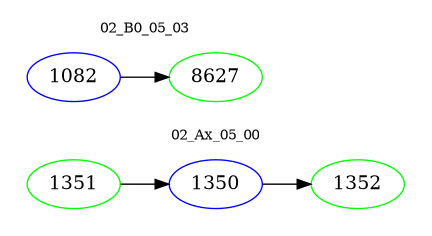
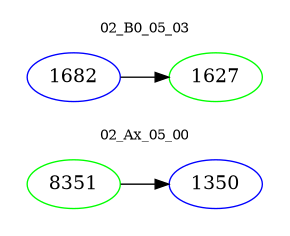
(74, 77) -> (74, 77)
(216, 77) -> (216, 77)
(74, 184) -> (74, 184)
(358, 184) -> none
